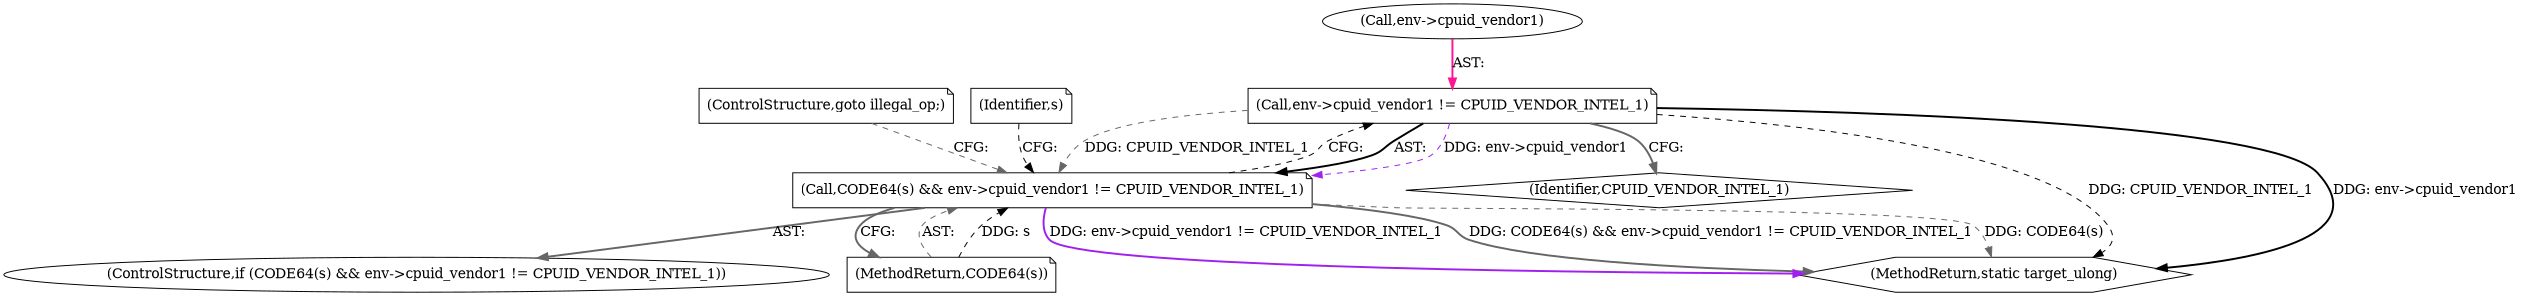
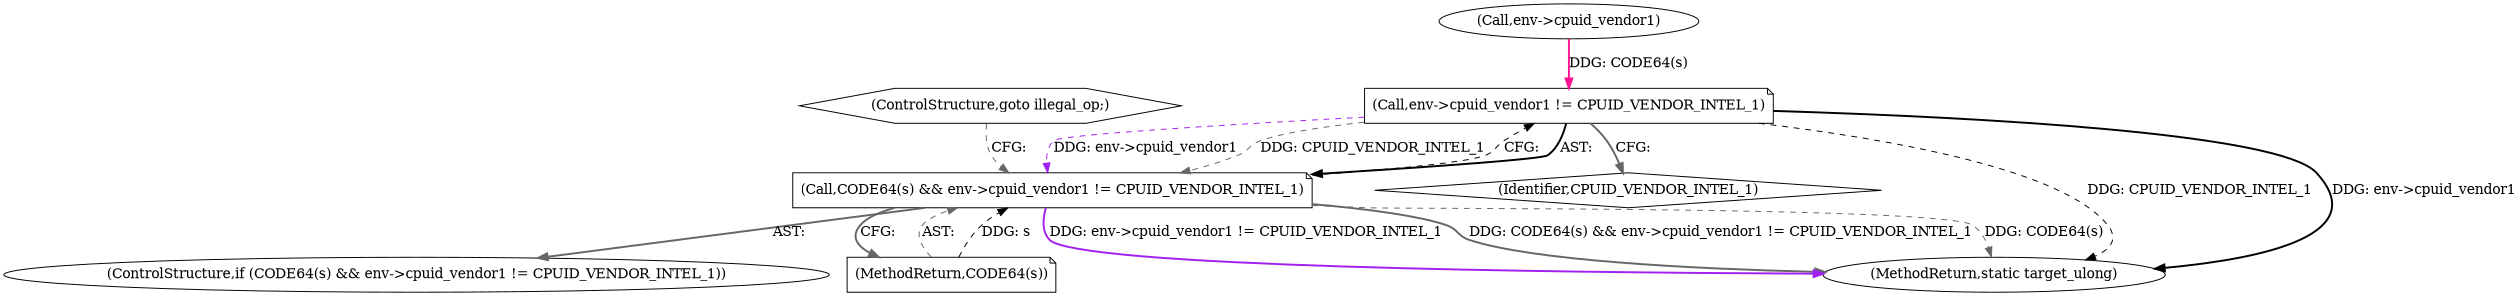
(1471, 64) -> (1629, 64)
(826, 106) -> (990, 106)
(1021, 106) -> none
(1994, 275) -> (1994, 275)
